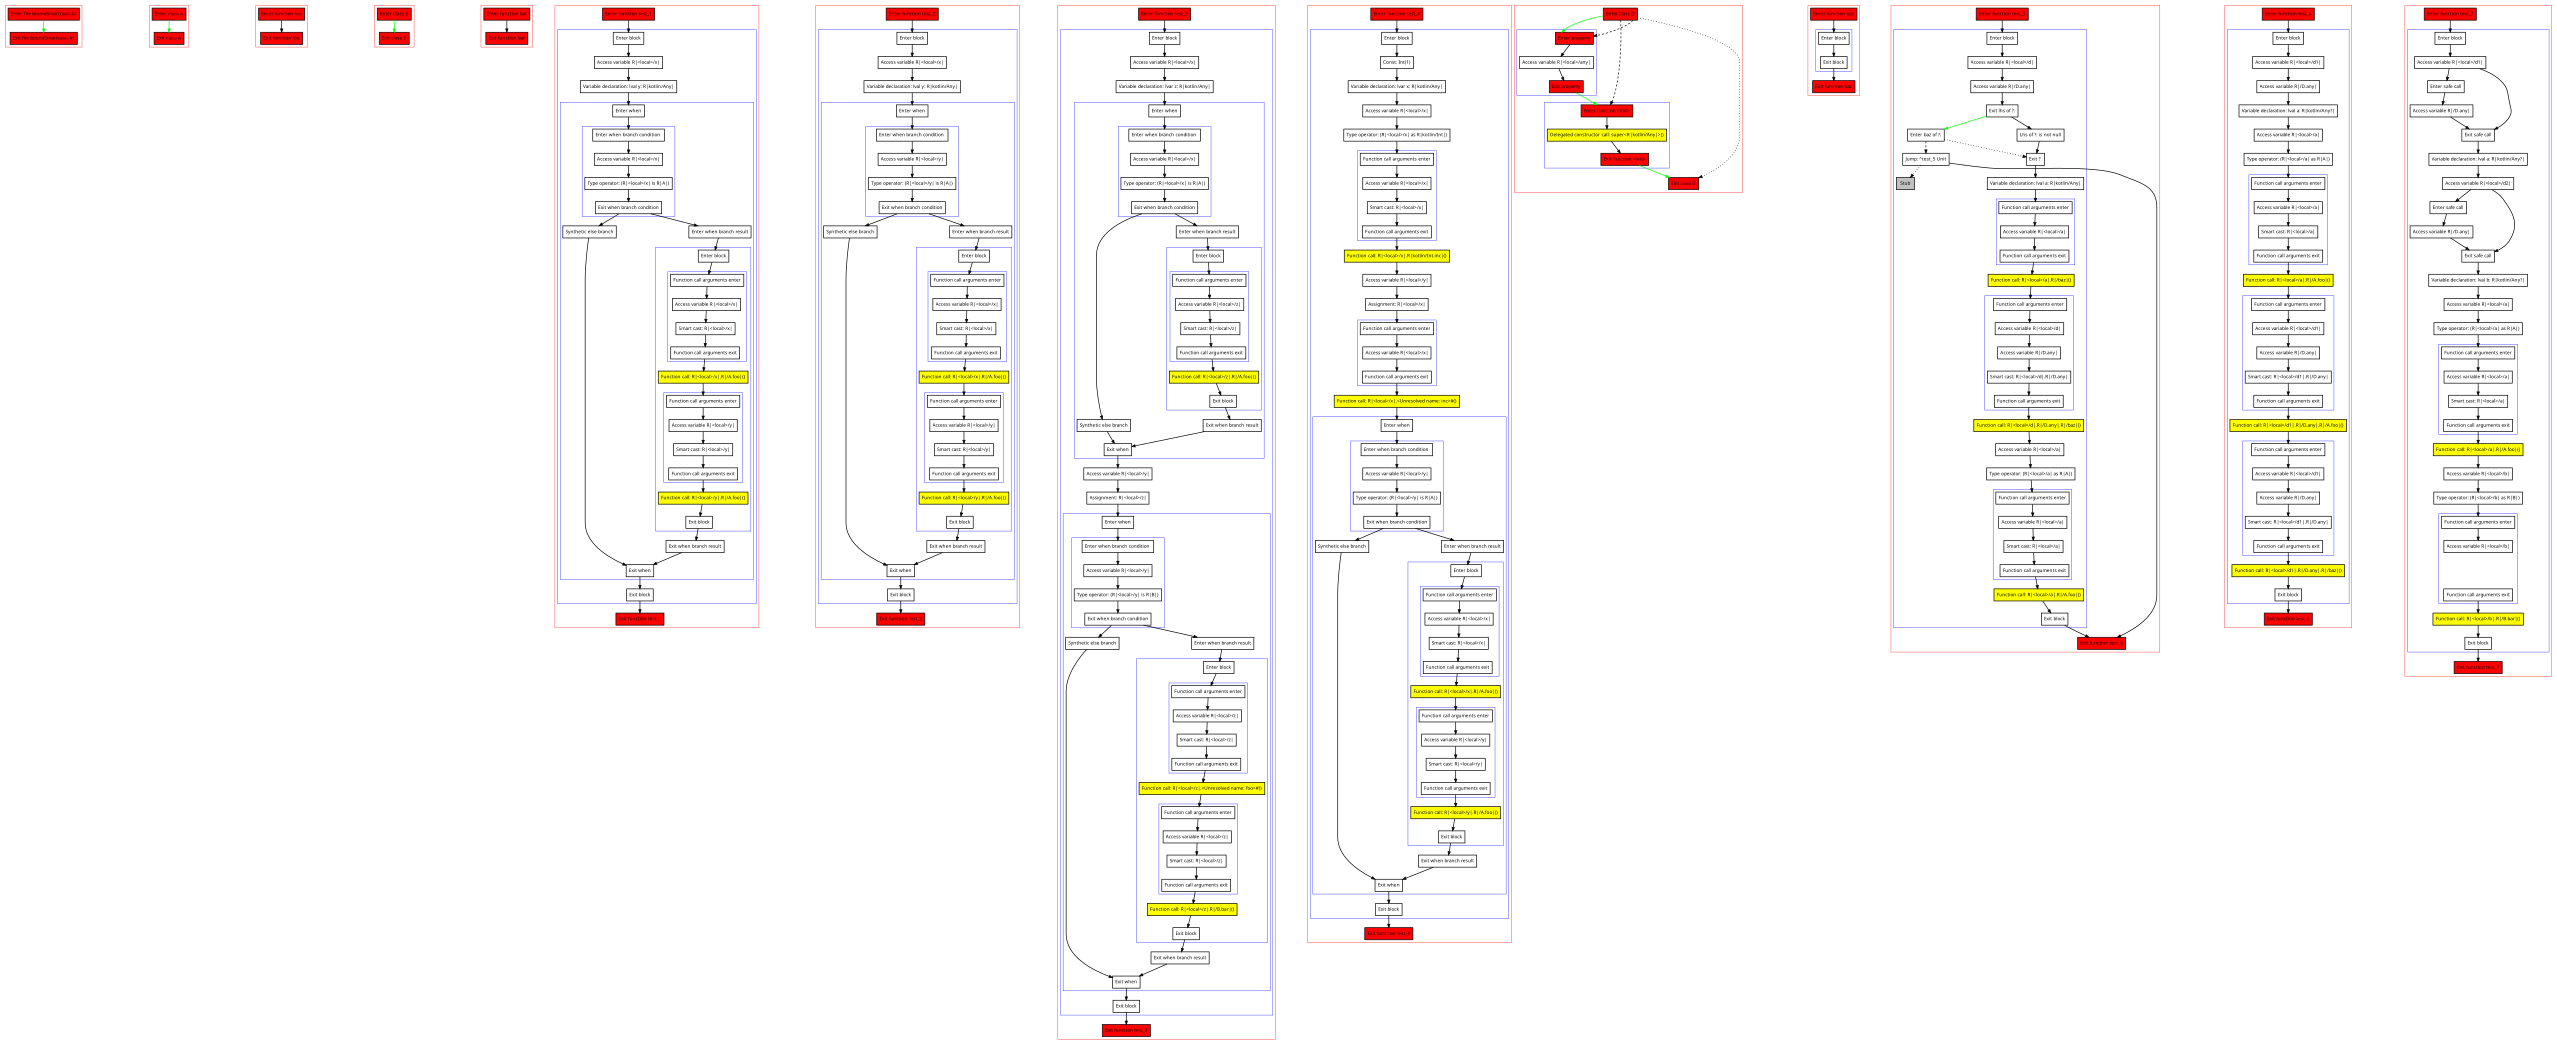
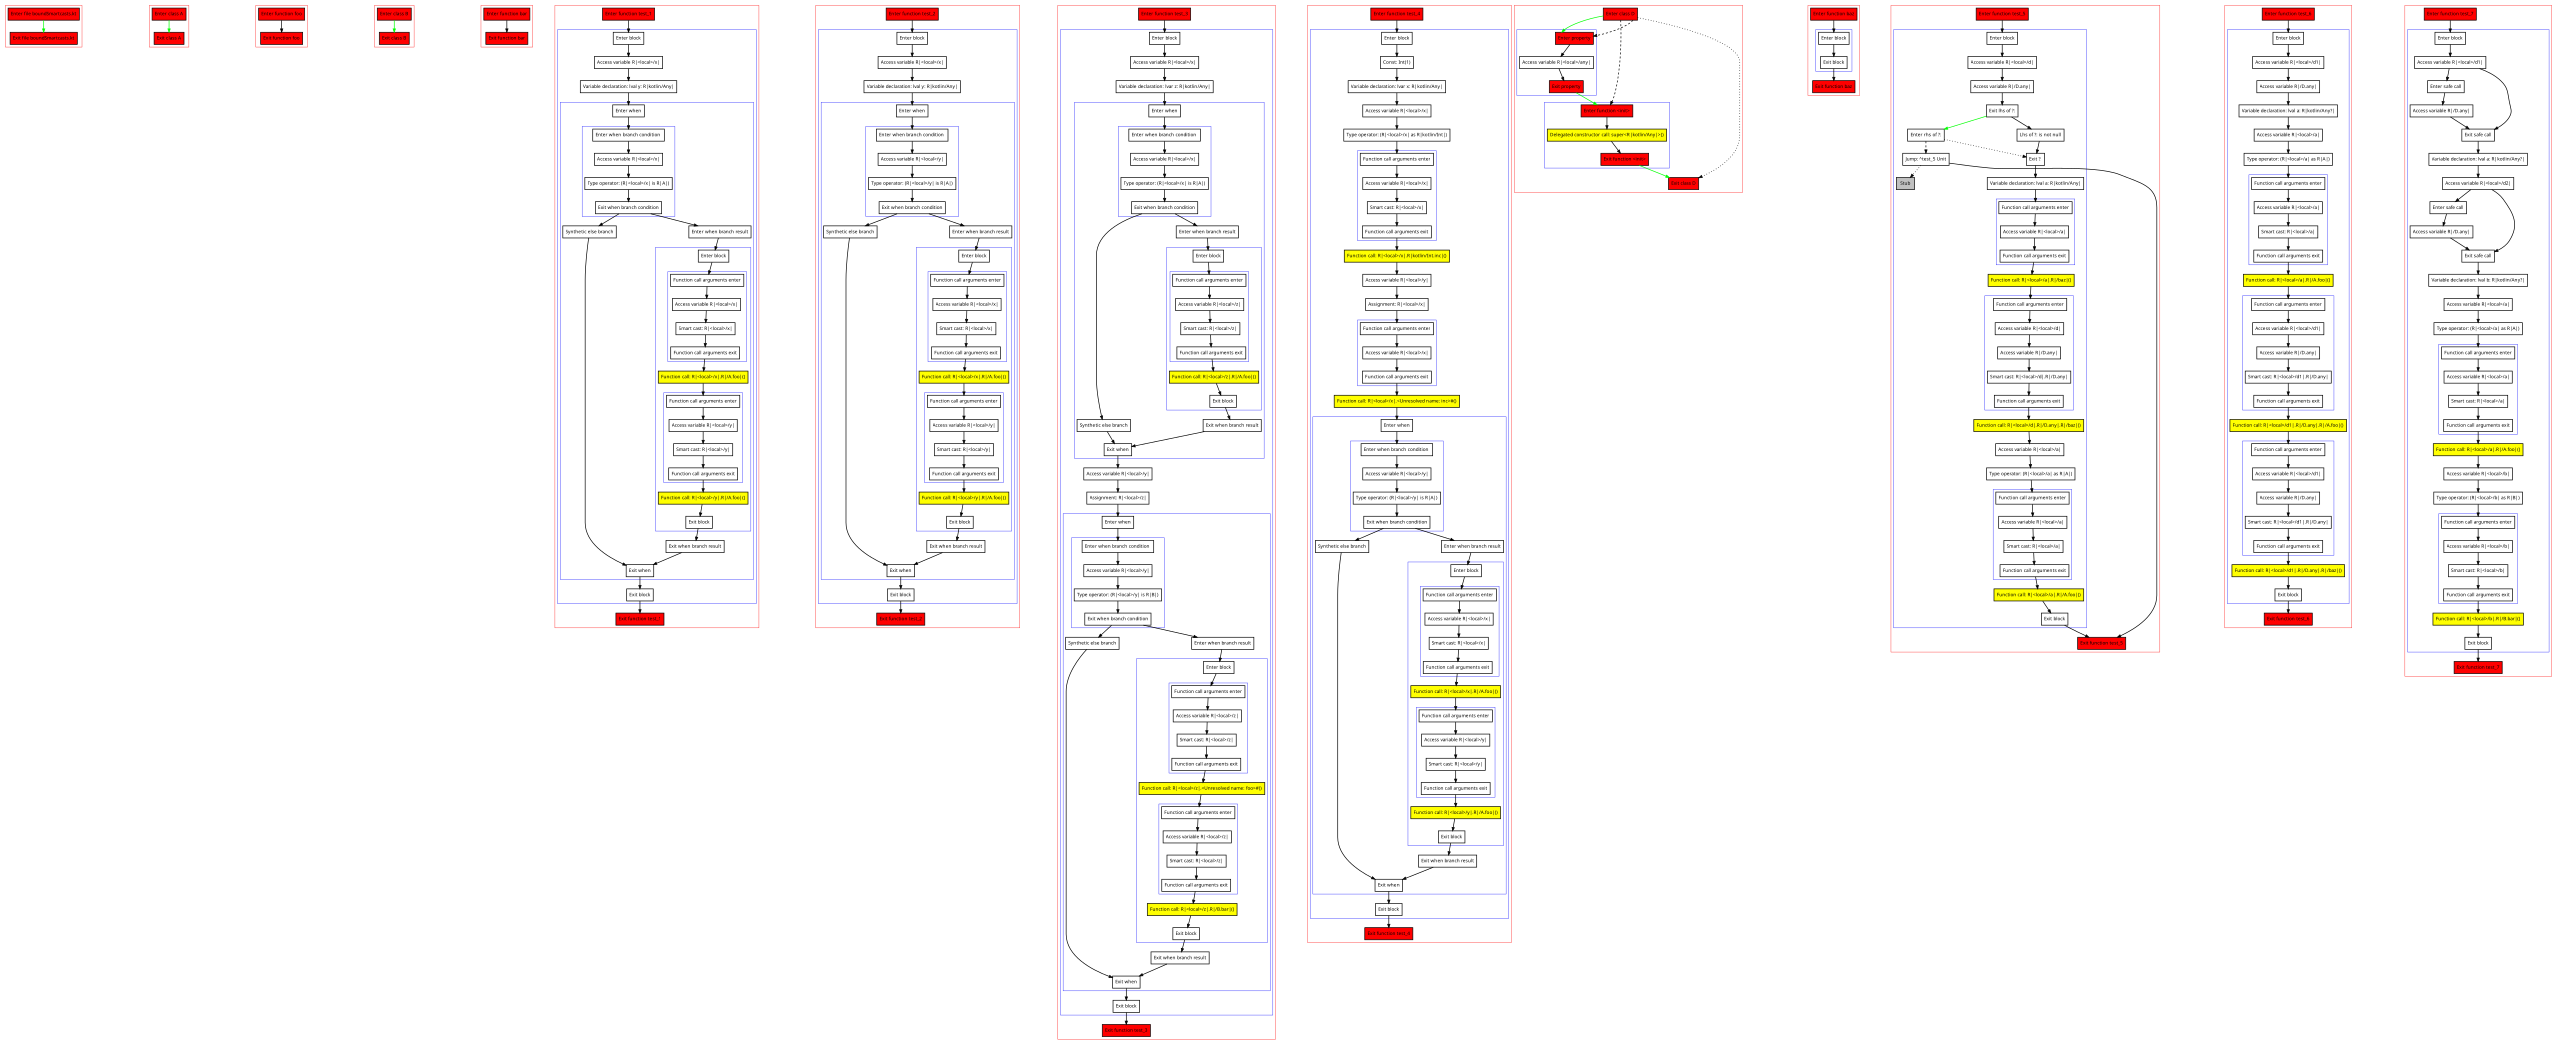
(1926, 135) -> (1926, 135)
none -> (2478, 571)
